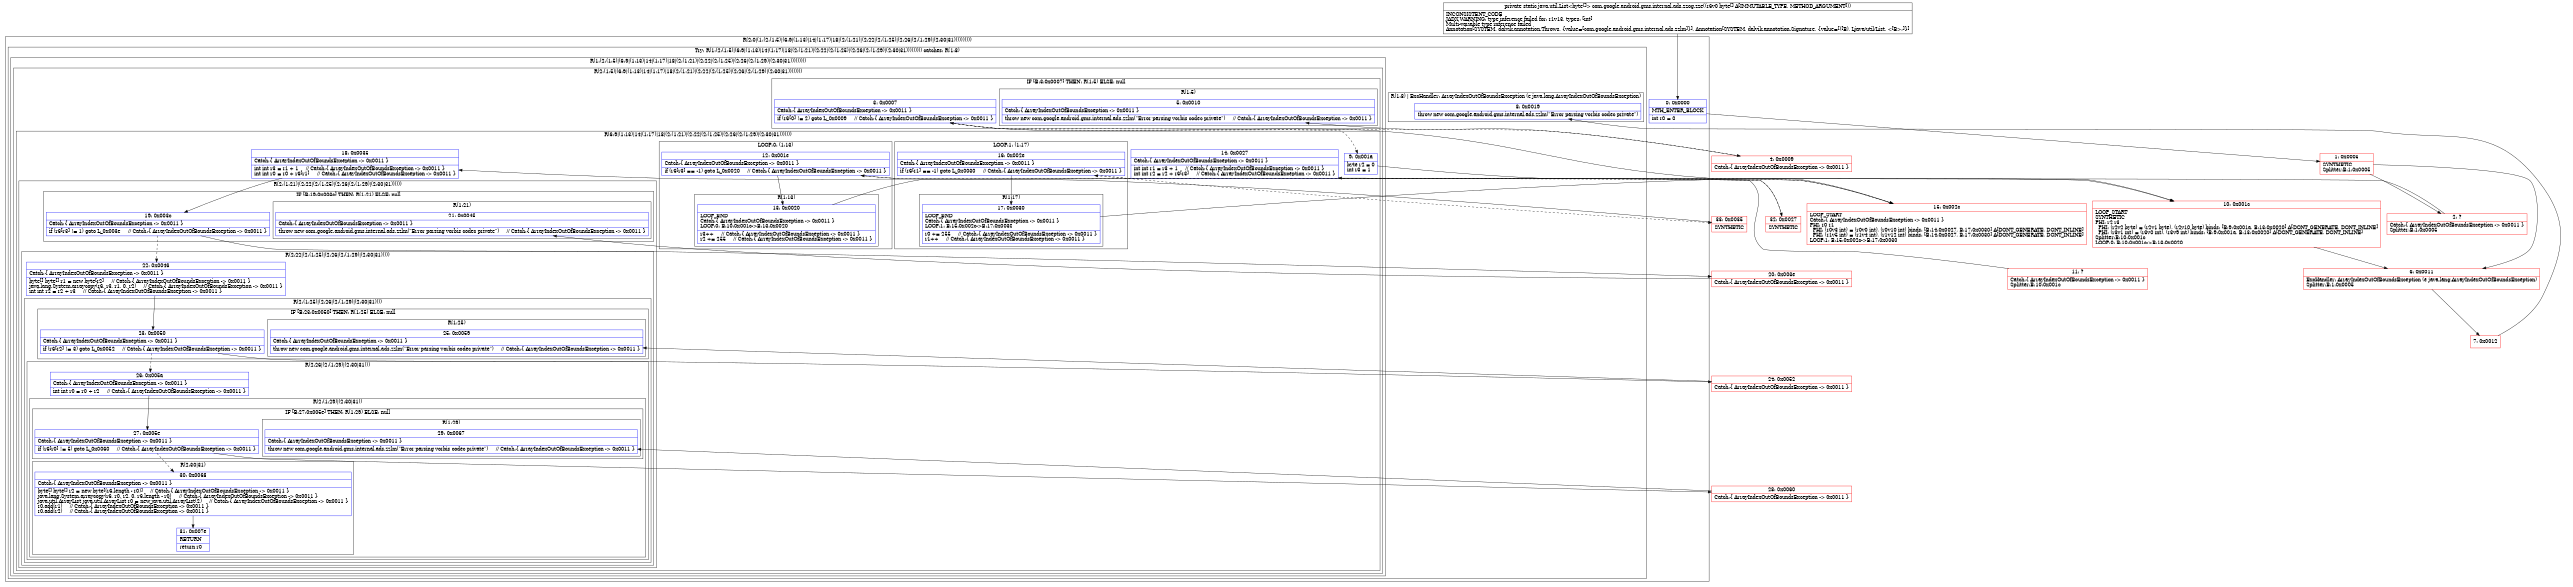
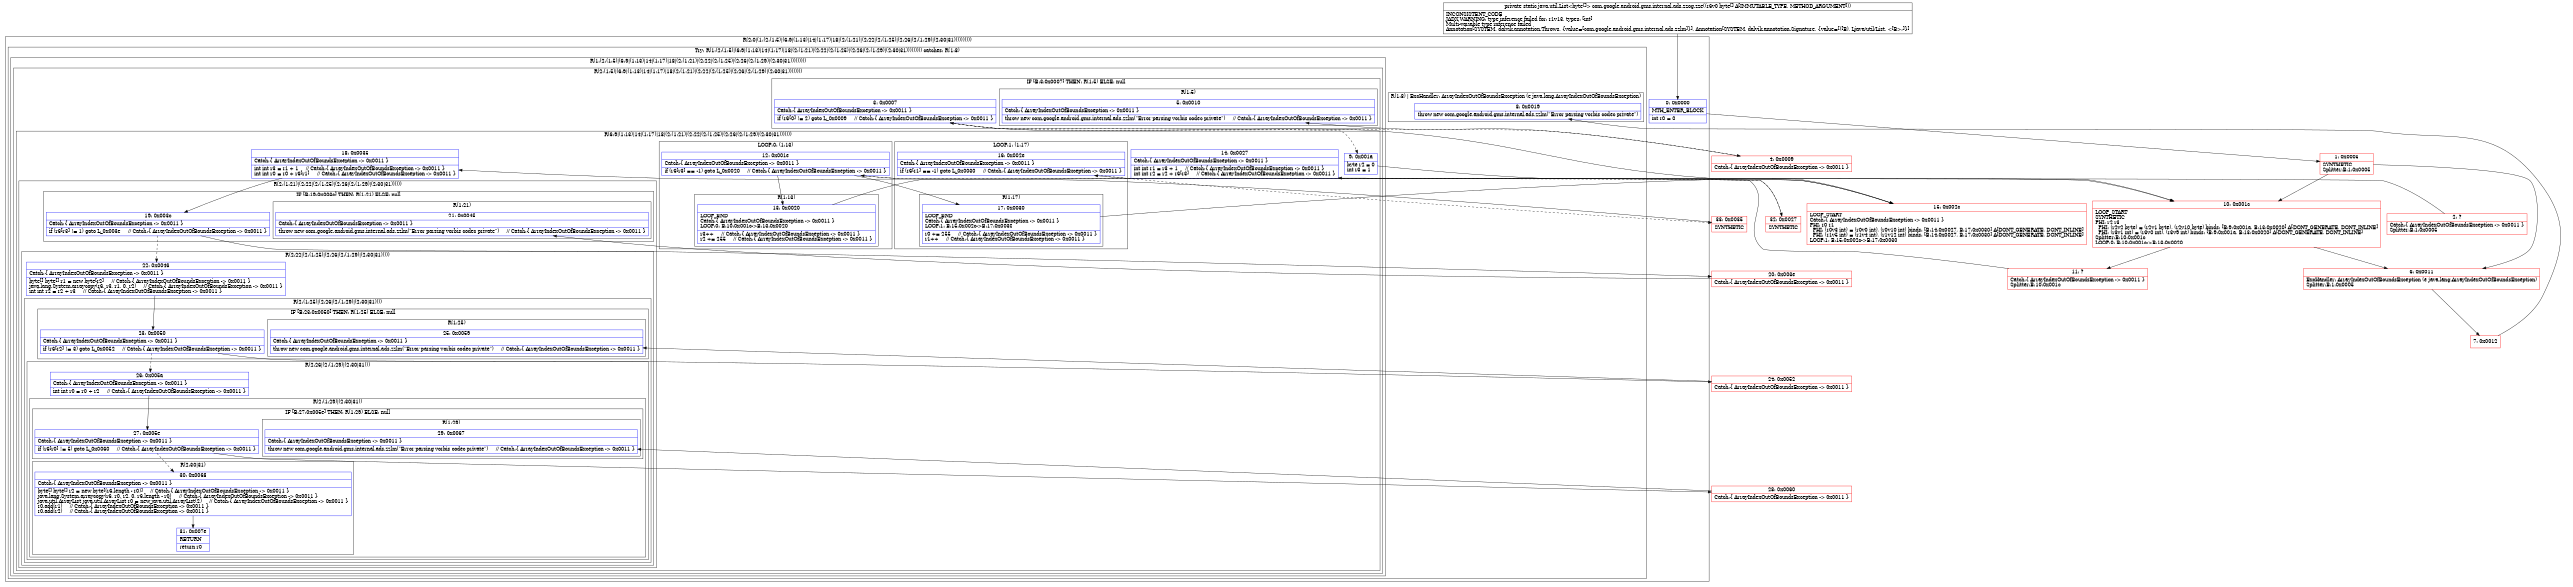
(1497, 178) -> (1497, 178)
(1011, 188) -> (906, 188)
(2404, 192) -> (2305, 187)
none -> (2140, 257)
